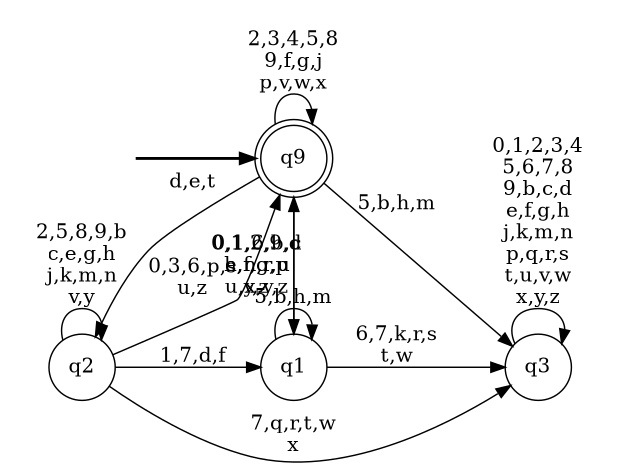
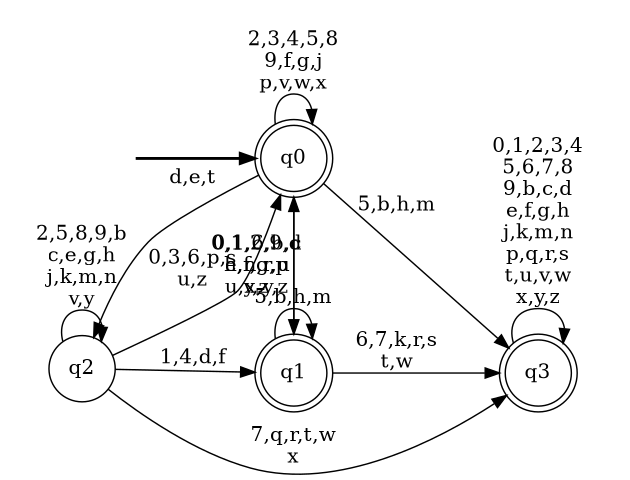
(294, 158) -> (294, 158)
(193, 356) -> (193, 358)
(294, 367) -> (294, 373)
(538, 367) -> (538, 373)
